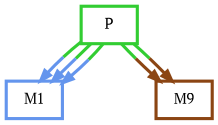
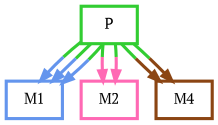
none -> (109, 100)
(184, 100) -> (184, 100)
